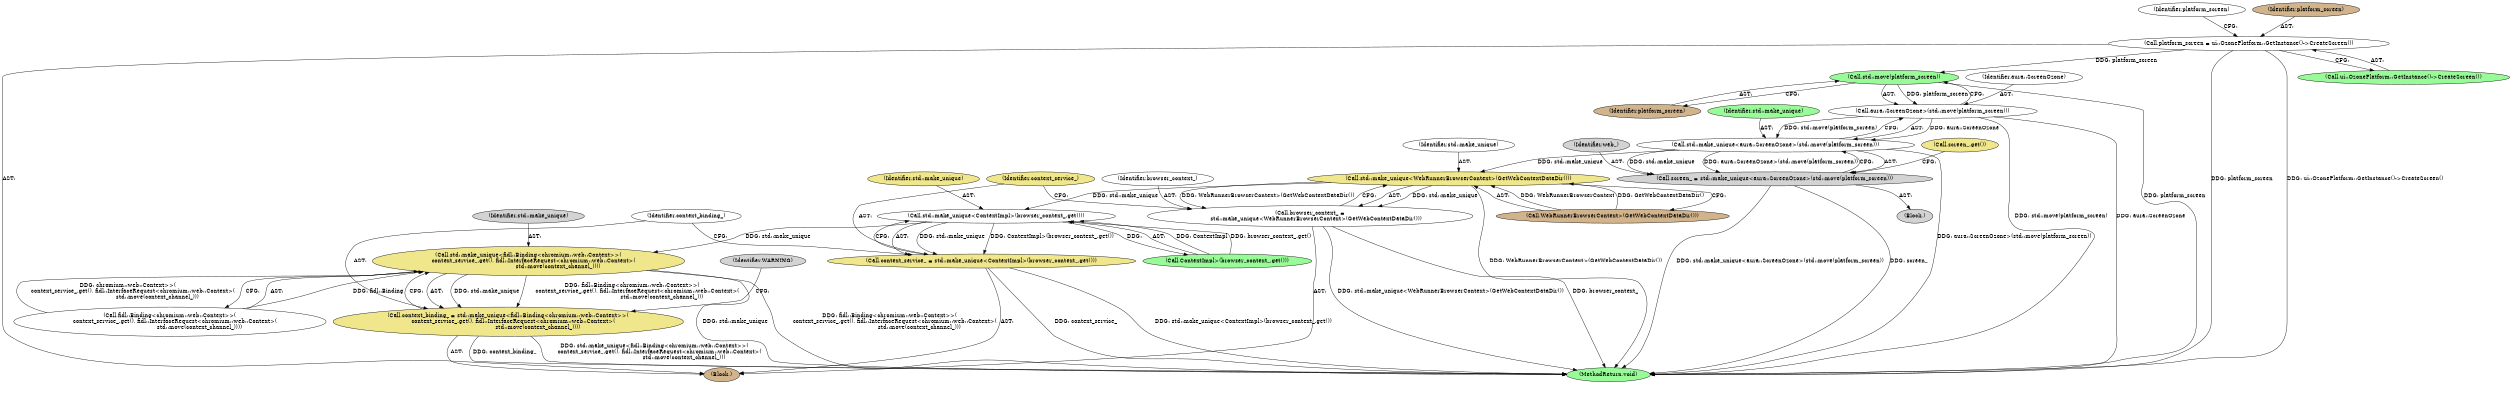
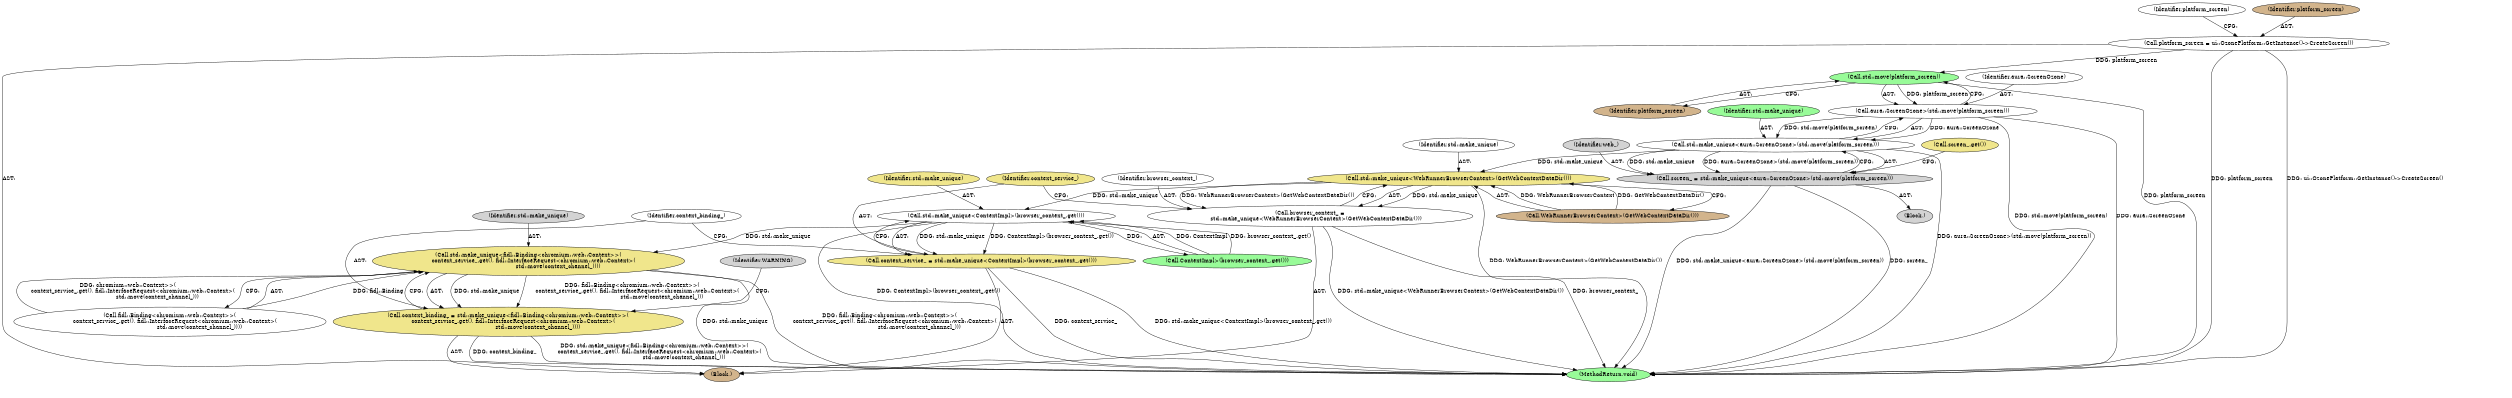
(2404, 77) -> none
none -> (1053, 358)
